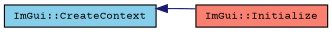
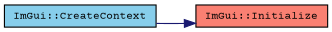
(182, 9) -> (170, 24)
